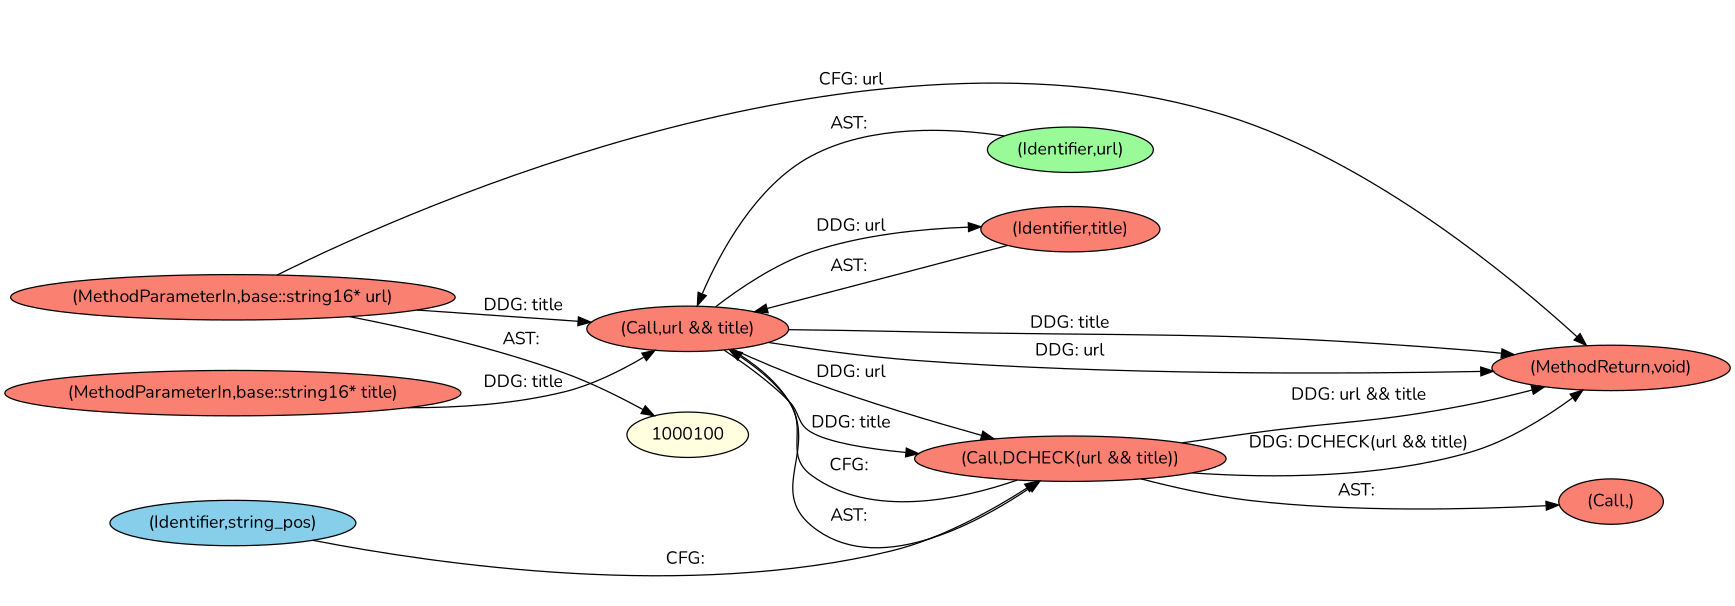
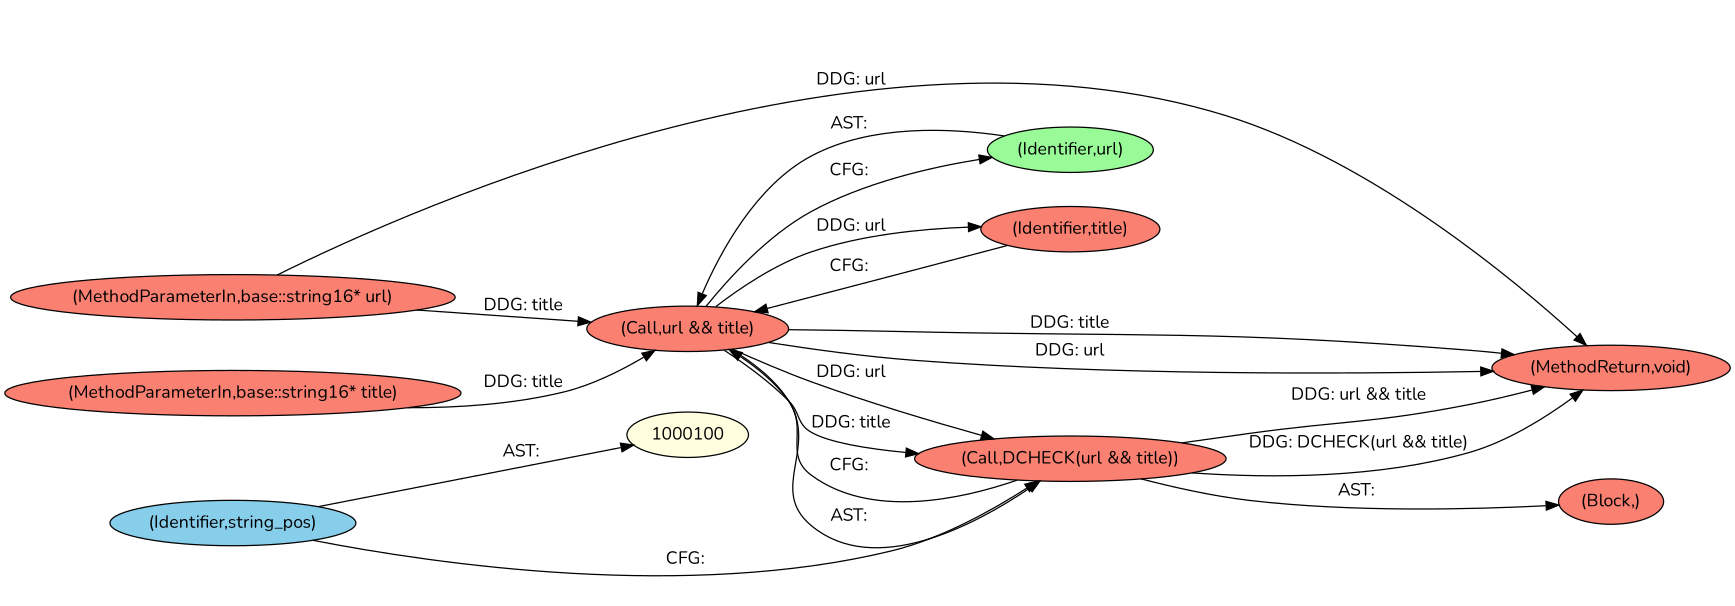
(852, 80) -> (852, 80)
none -> (827, 204)
(852, 266) -> (852, 266)
(500, 352) -> (469, 477)
(1611, 502) -> (1611, 502)
